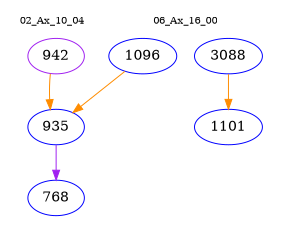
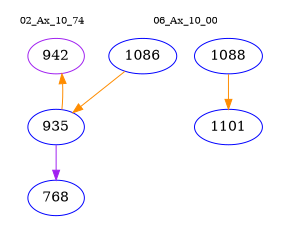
(52, 21) -> (52, 21)
(186, 21) -> (186, 21)
(143, 56) -> (143, 56)
(228, 56) -> (228, 56)
(50, 87) -> (63, 97)
